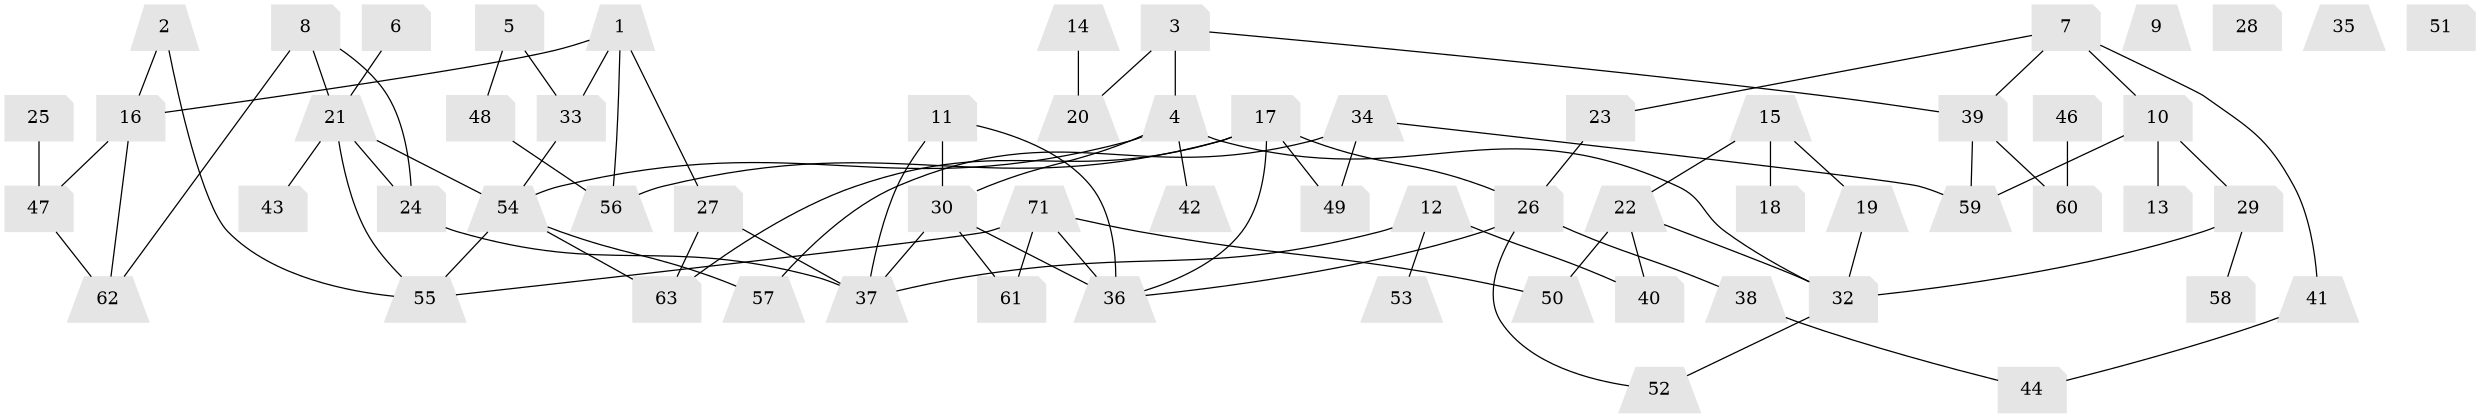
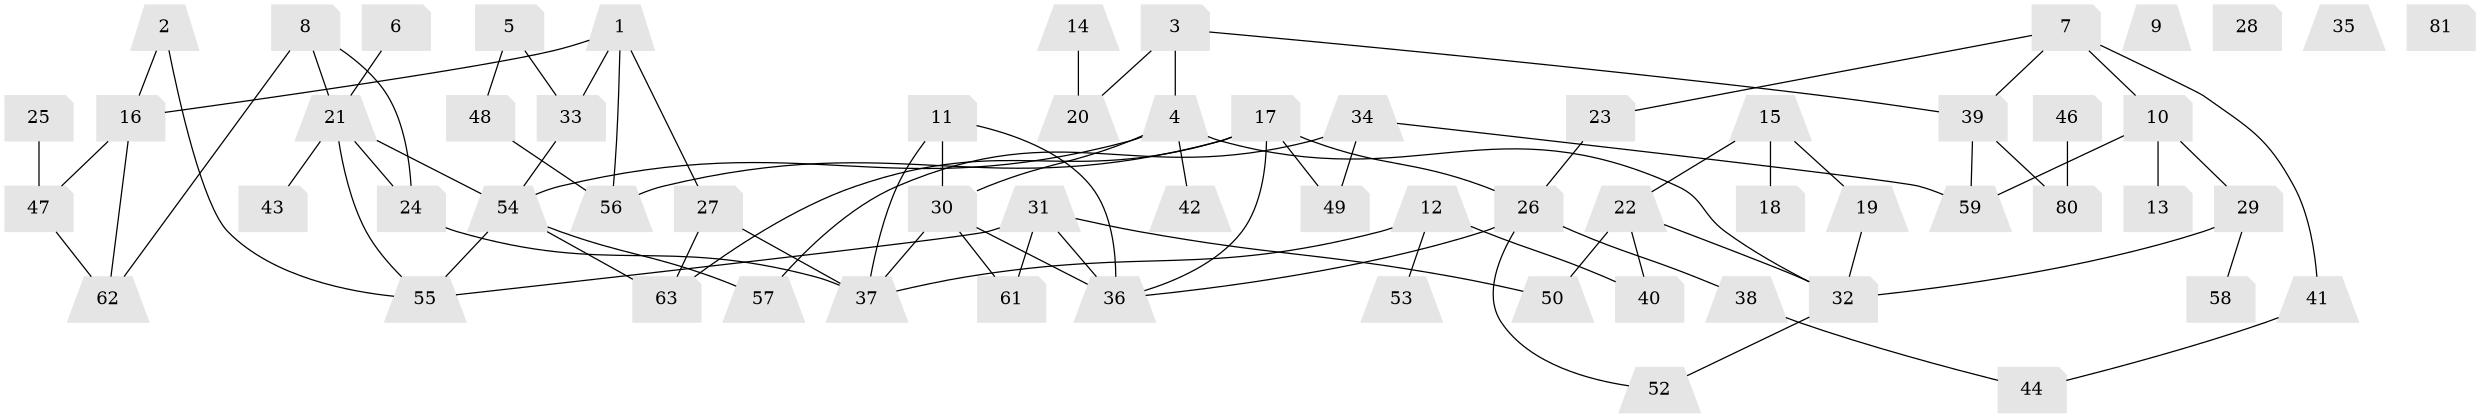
(2441, 28) -> (2441, 28)
(1039, 209) -> (1039, 209)
(2067, 209) -> (2067, 209)
